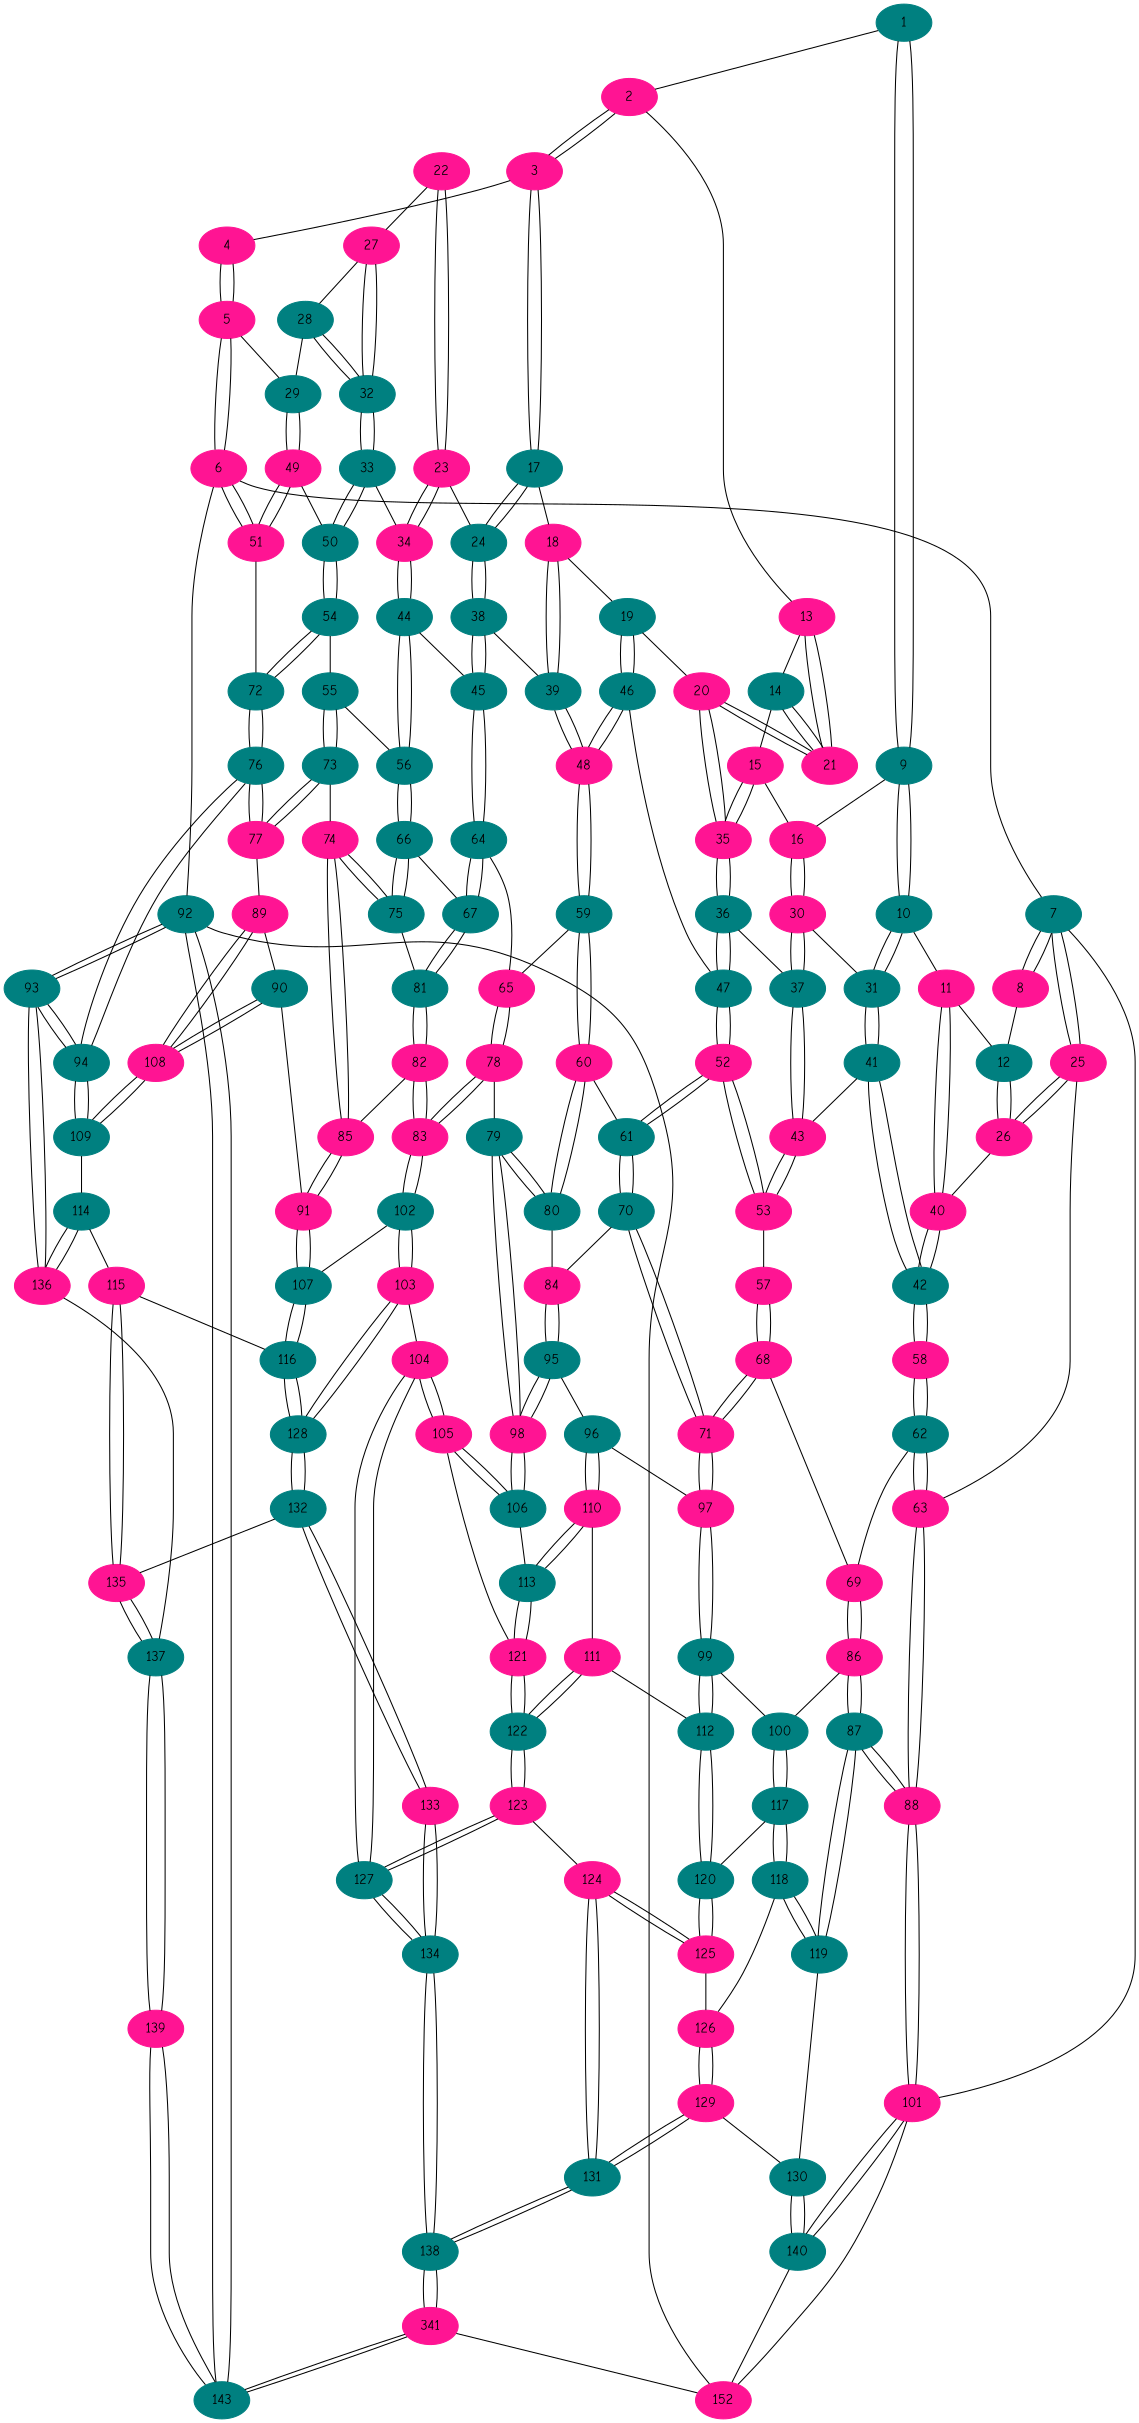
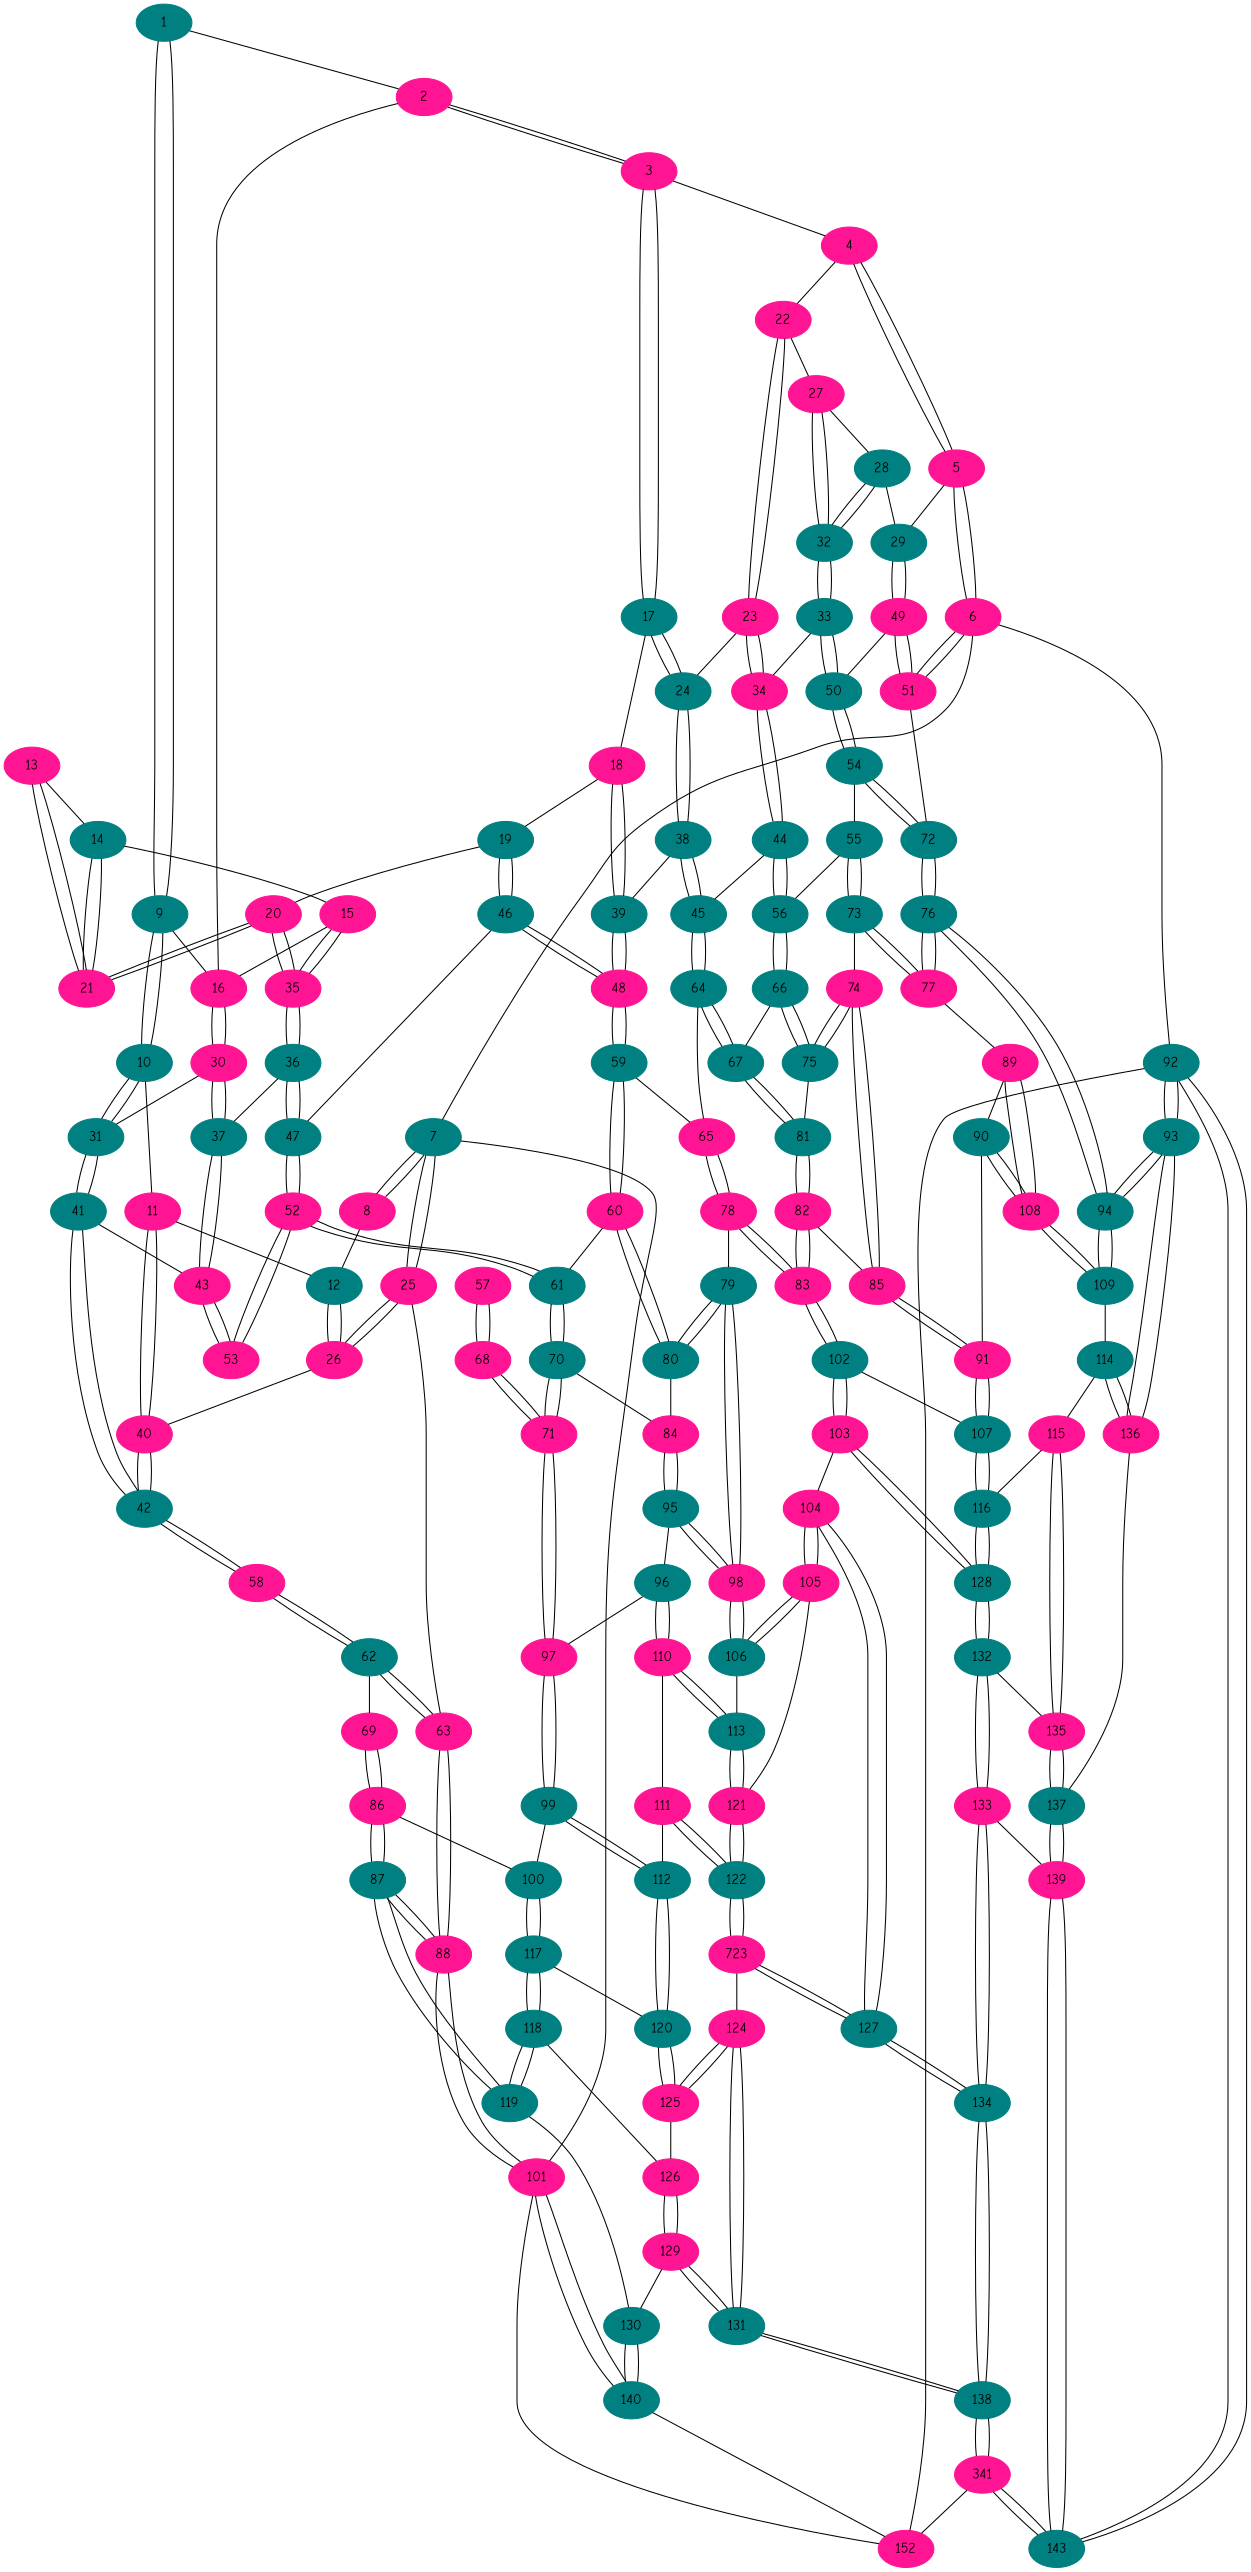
none -> (816, 283)
(723, 354) -> (217, 484)
(764, 1249) -> none
(809, 1472) -> none
(518, 1806) -> (737, 1955)
none -> (1019, 1843)
